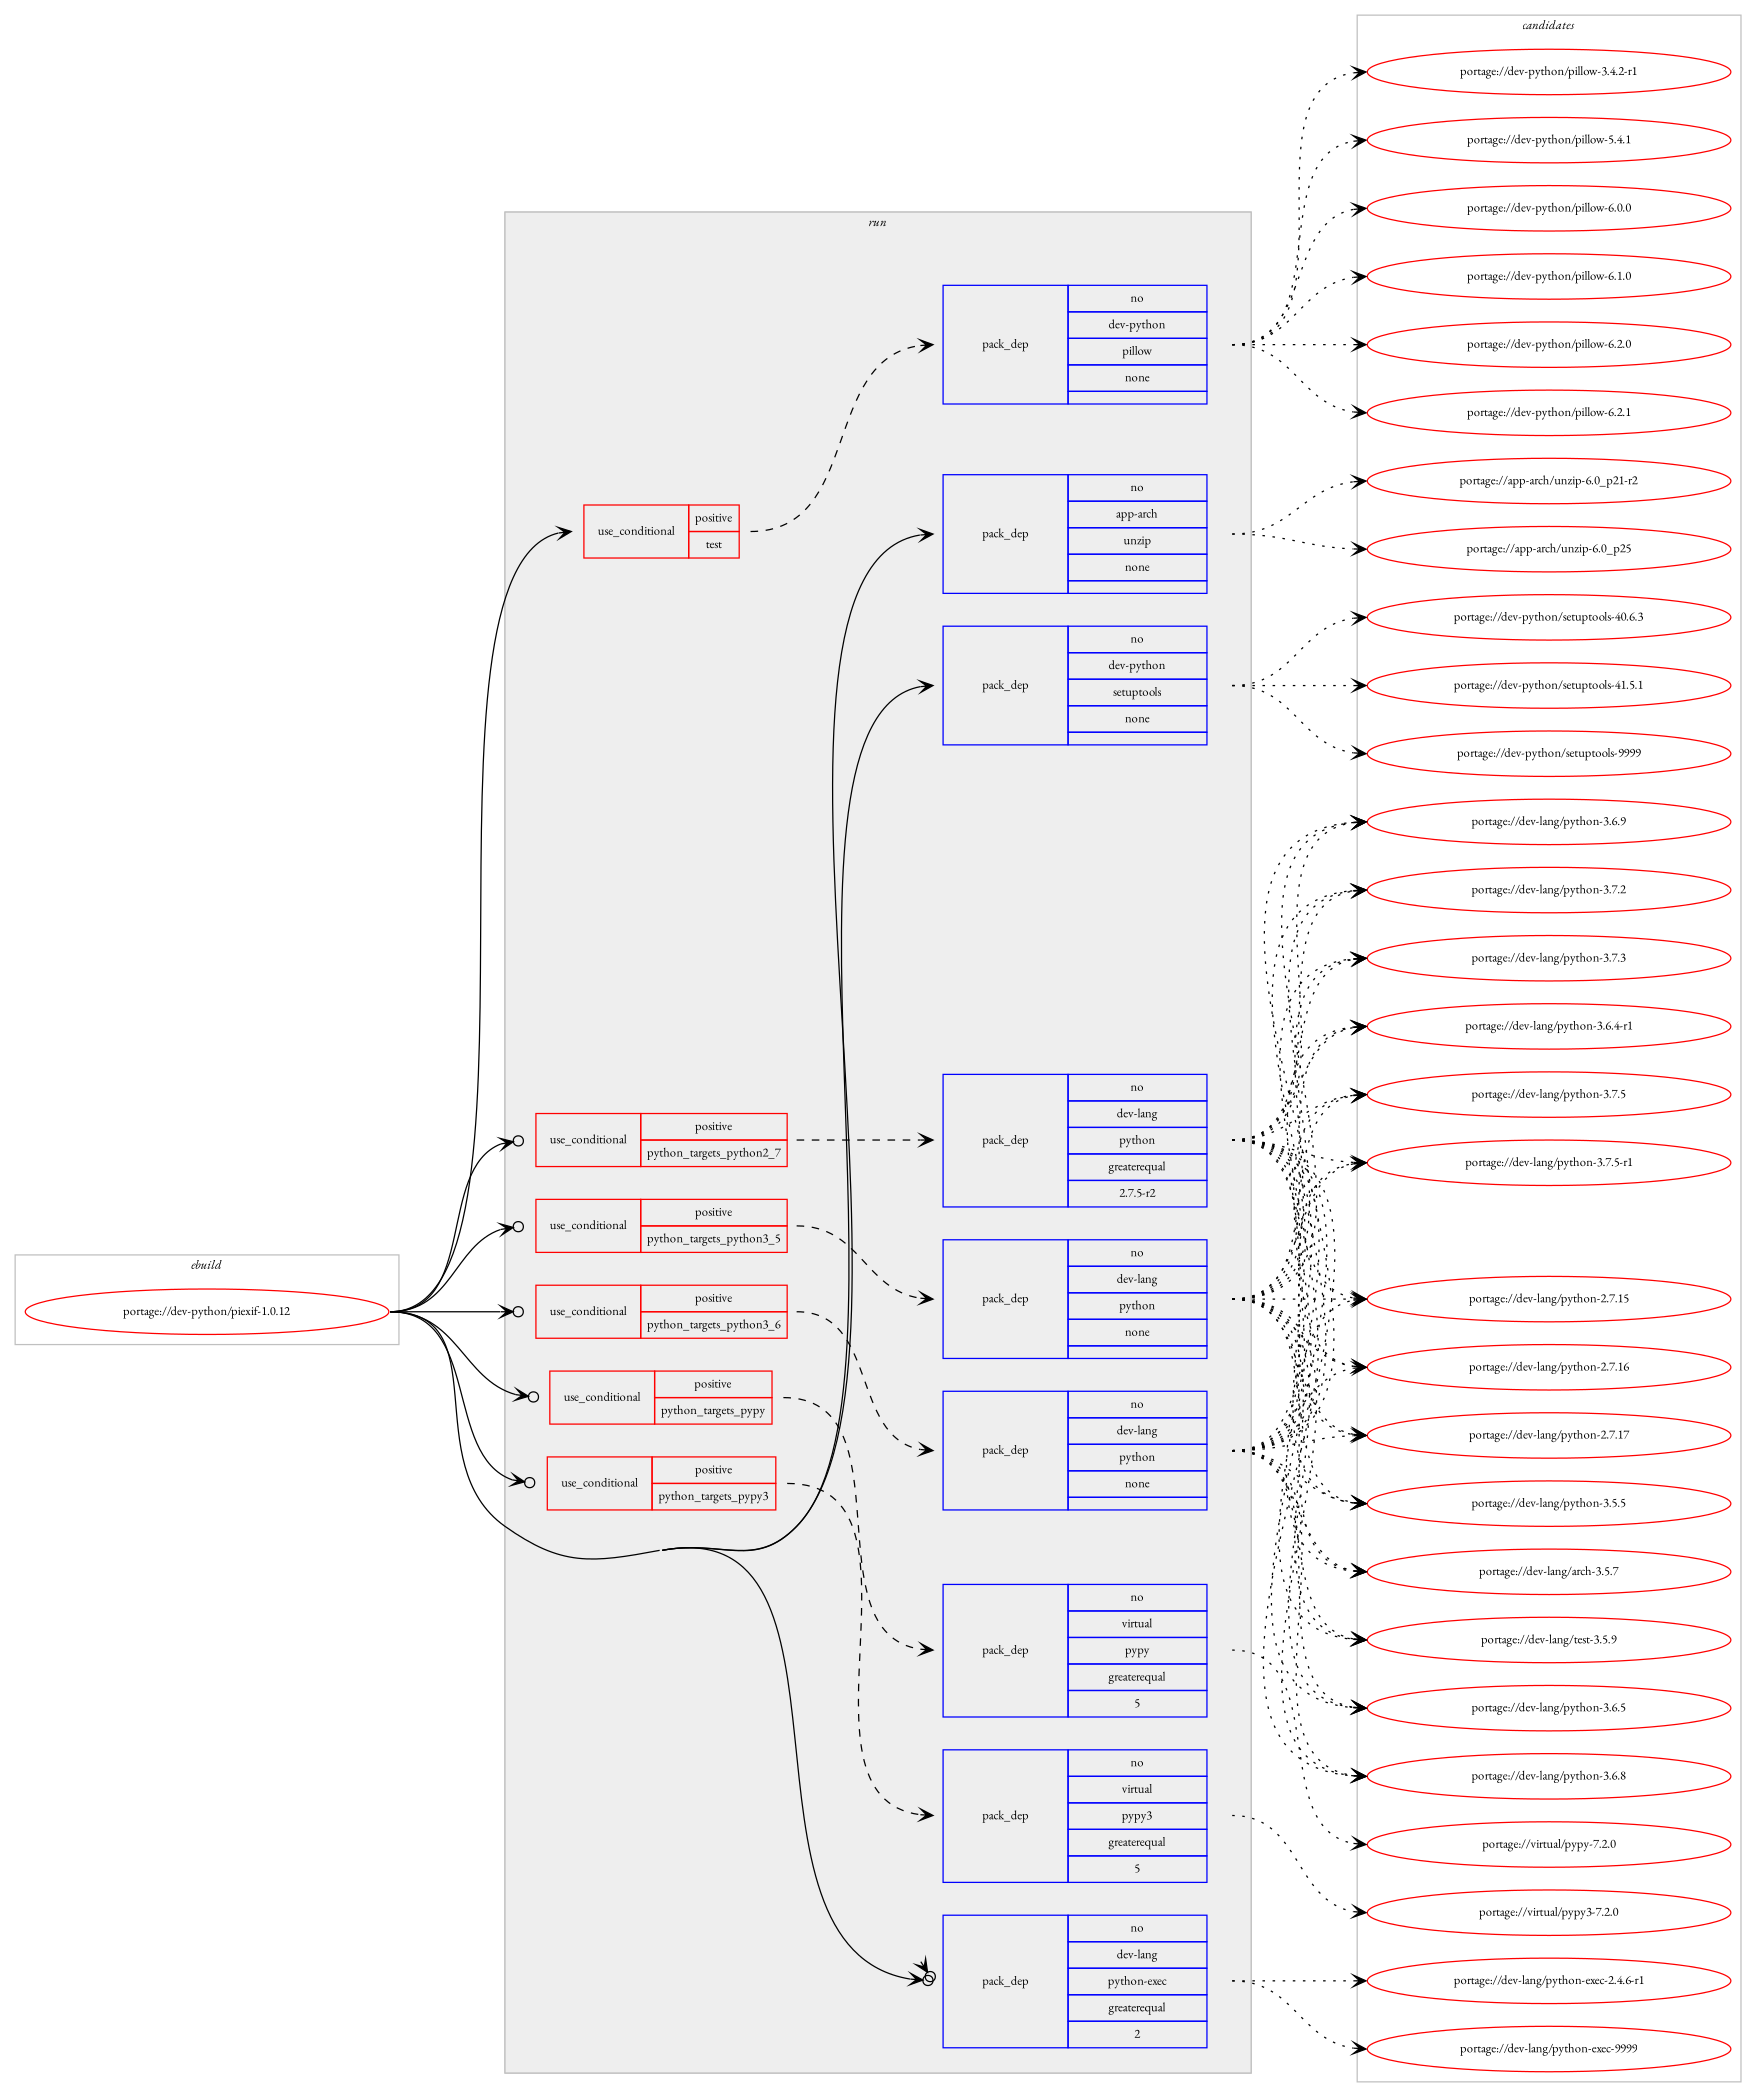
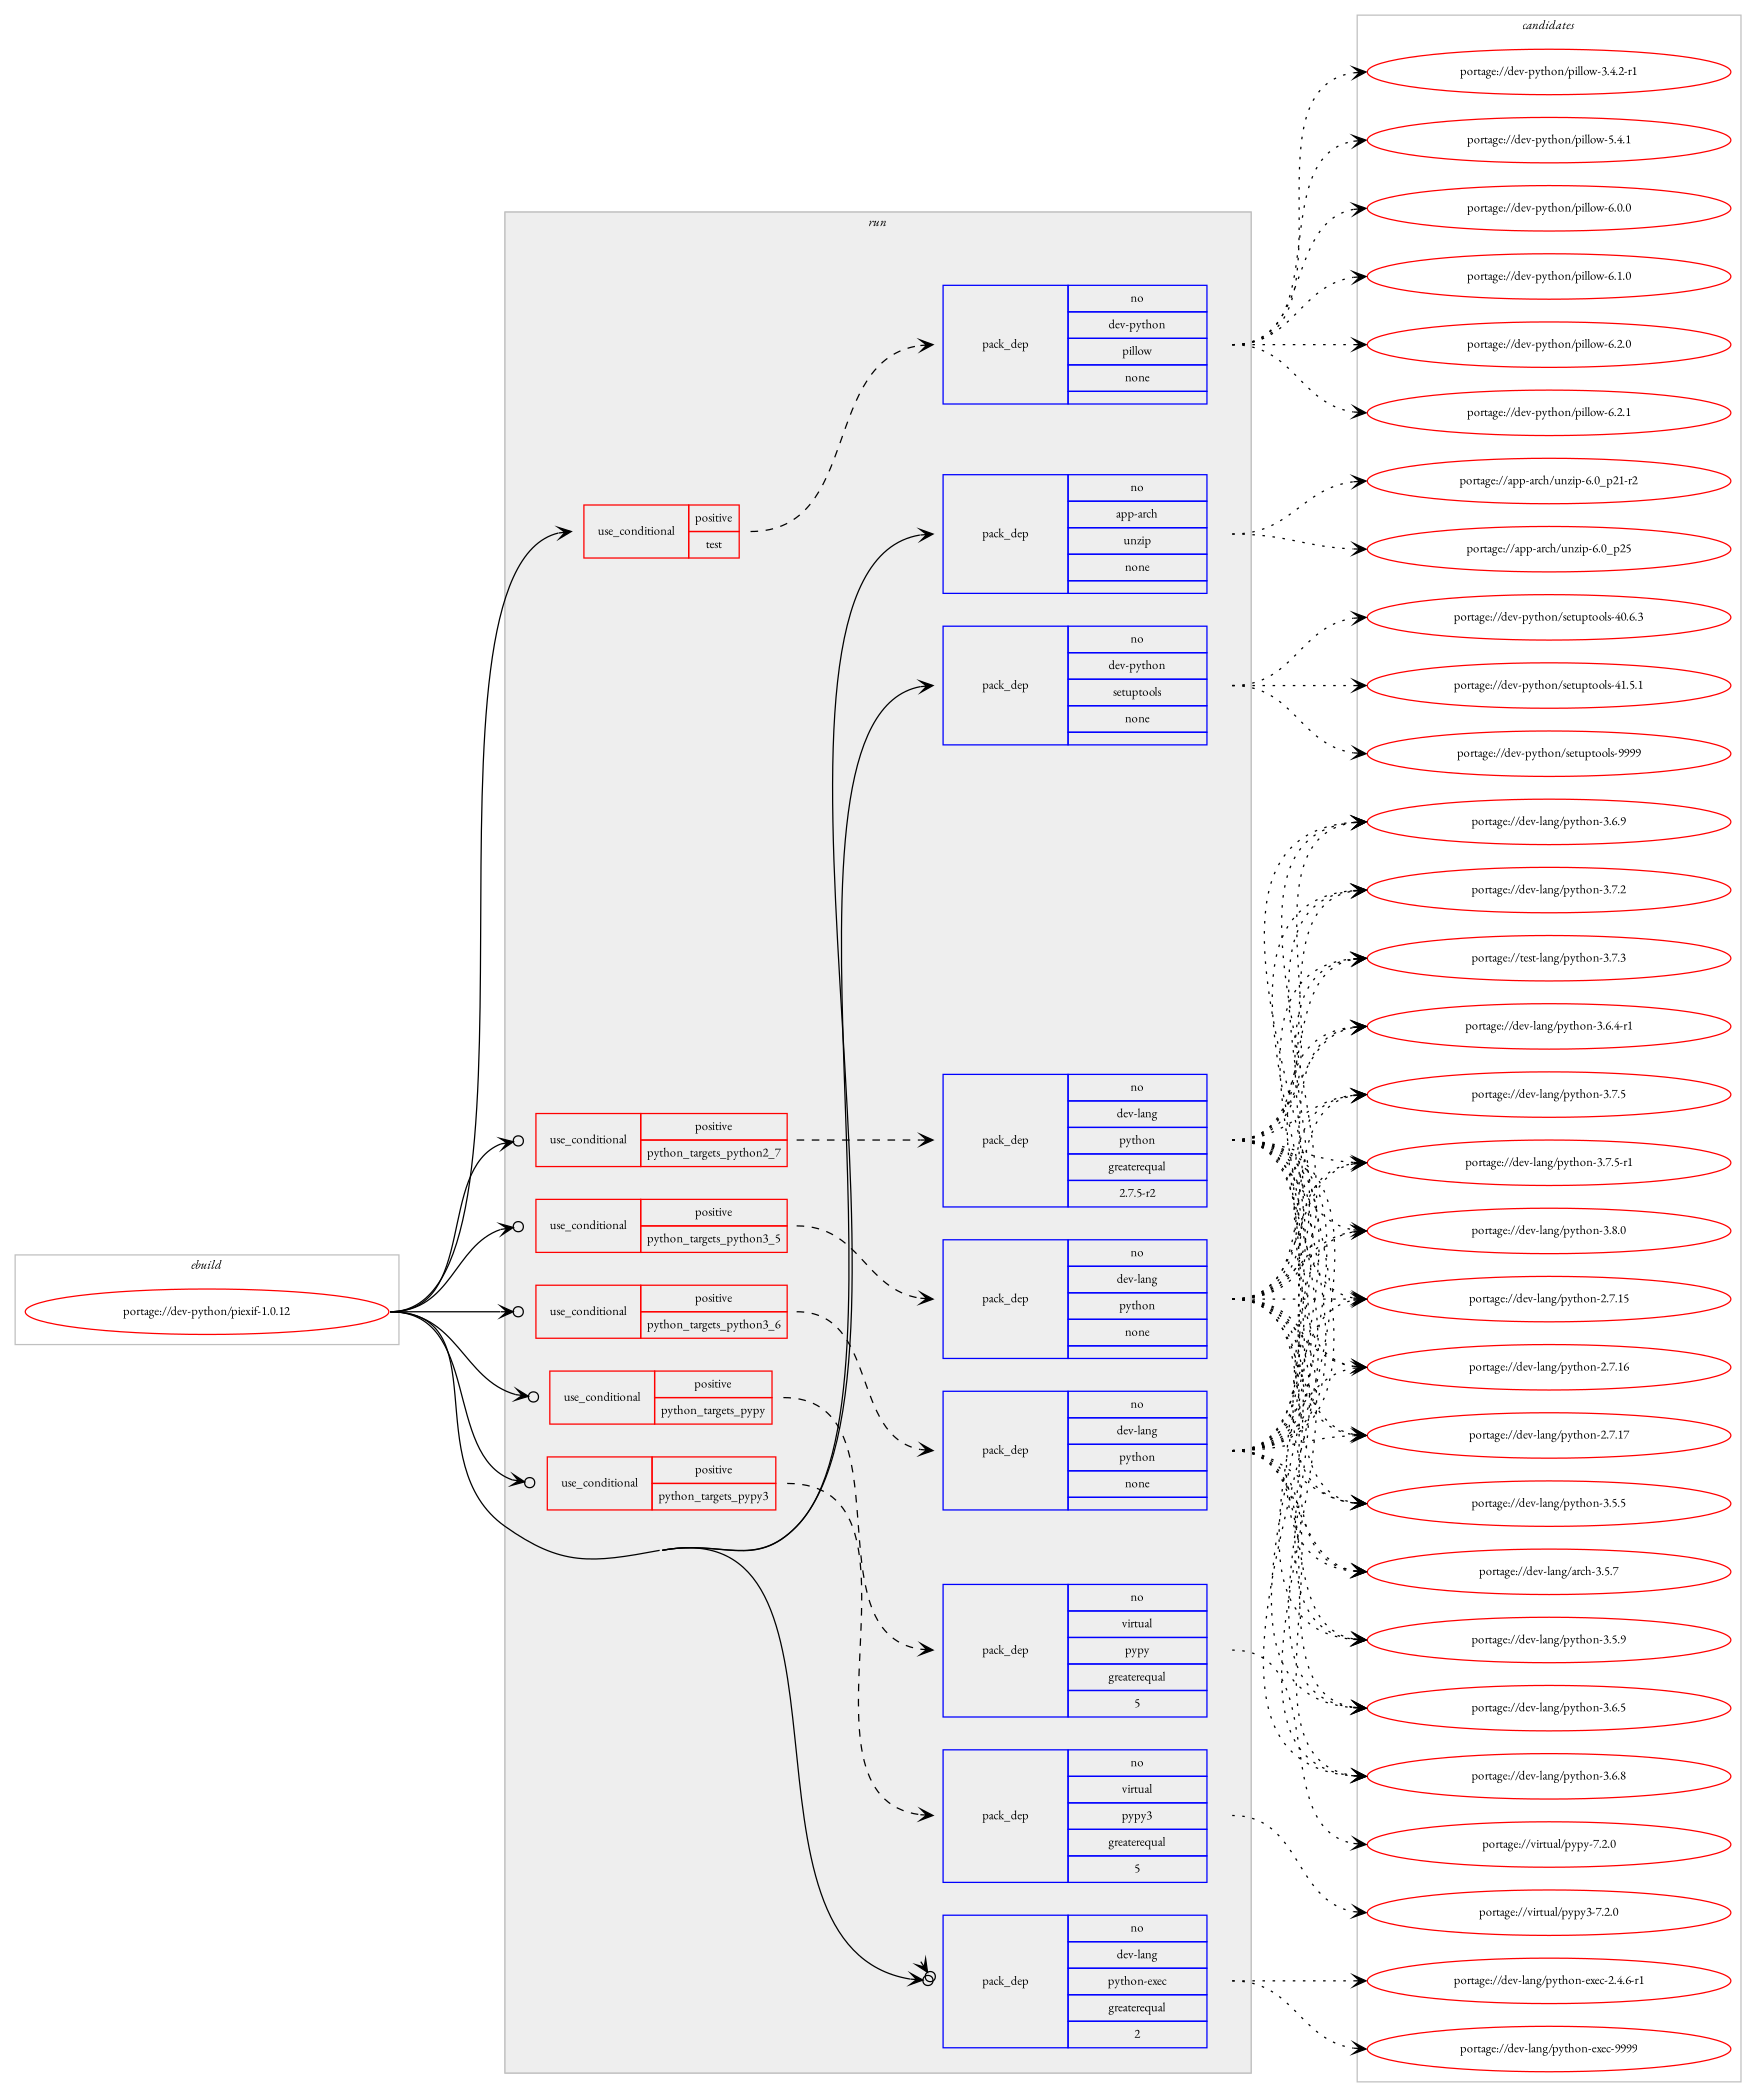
(1549, 958) -> (1549, 958)
none -> (1549, 1231)
(1549, 1640) -> (1549, 1640)
